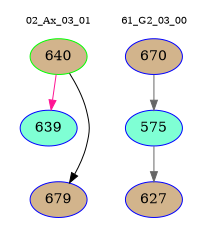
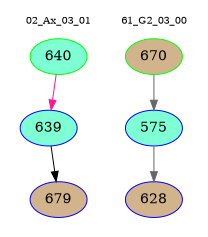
(59, 57) -> (59, 57)
(154, 57) -> (154, 57)
(89, 123) -> (53, 159)
(154, 200) -> (154, 200)
